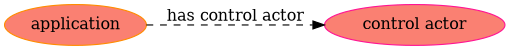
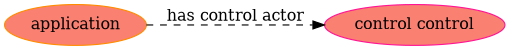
(415, 25) -> (415, 25)
